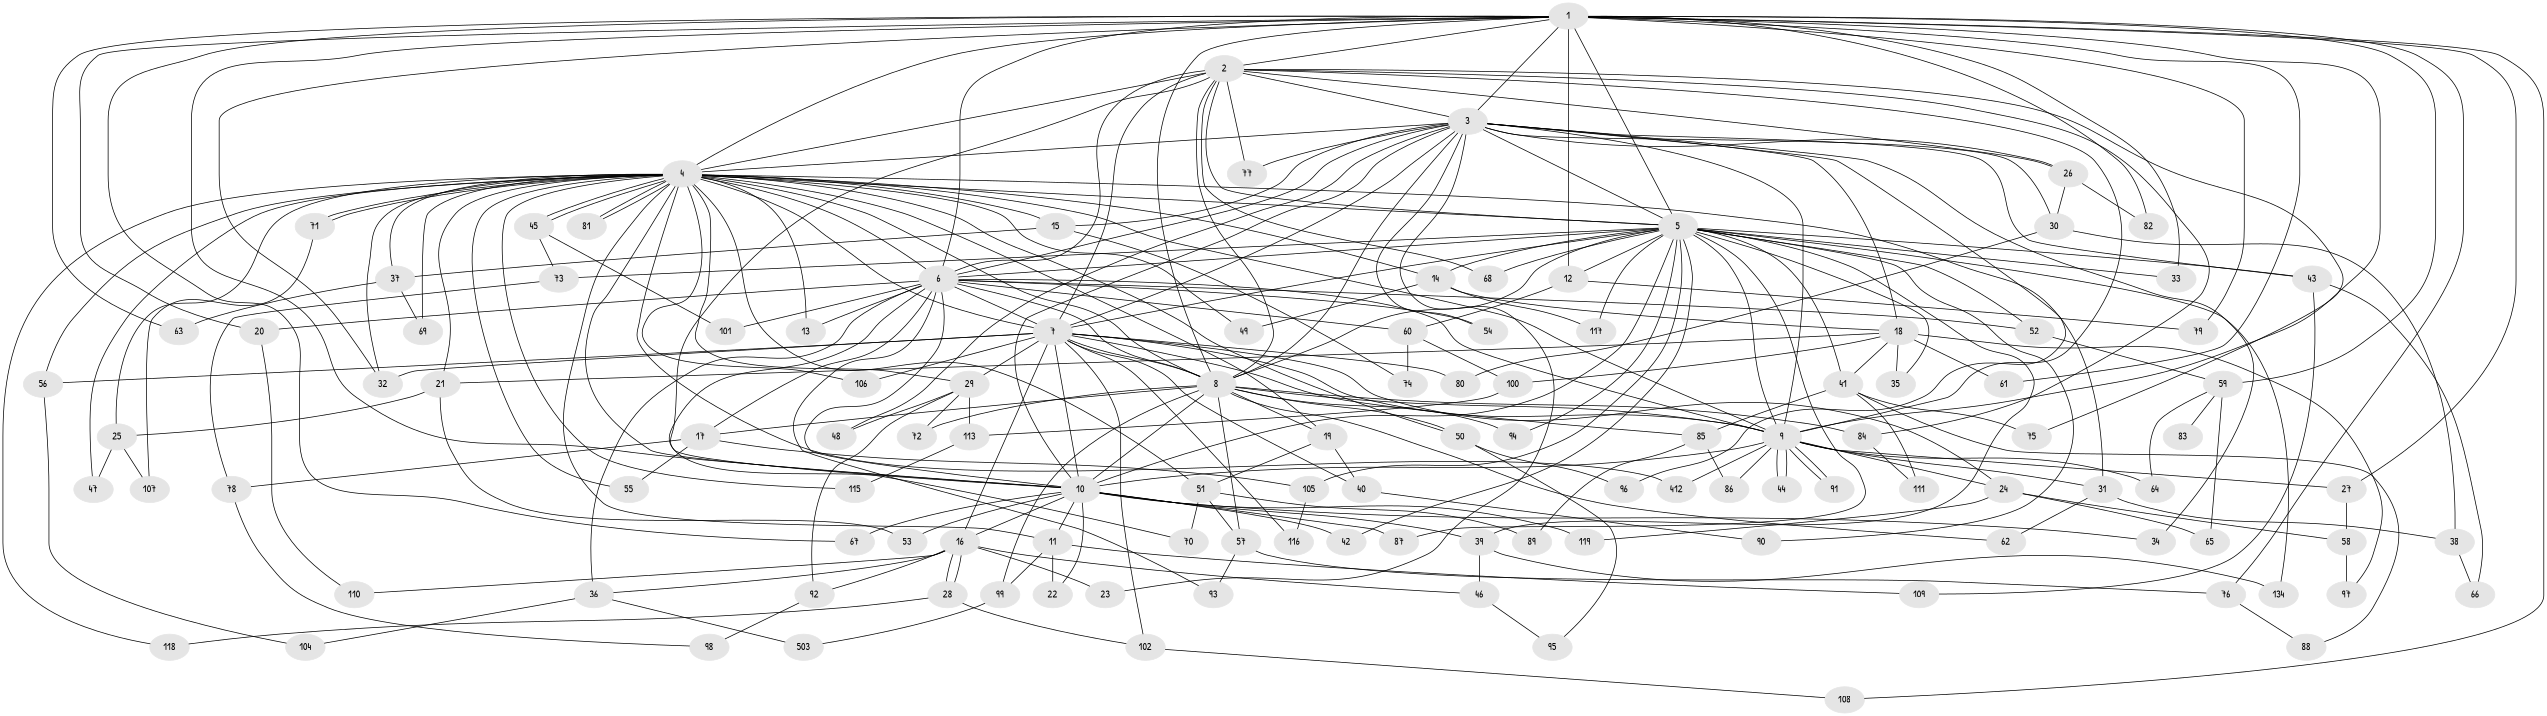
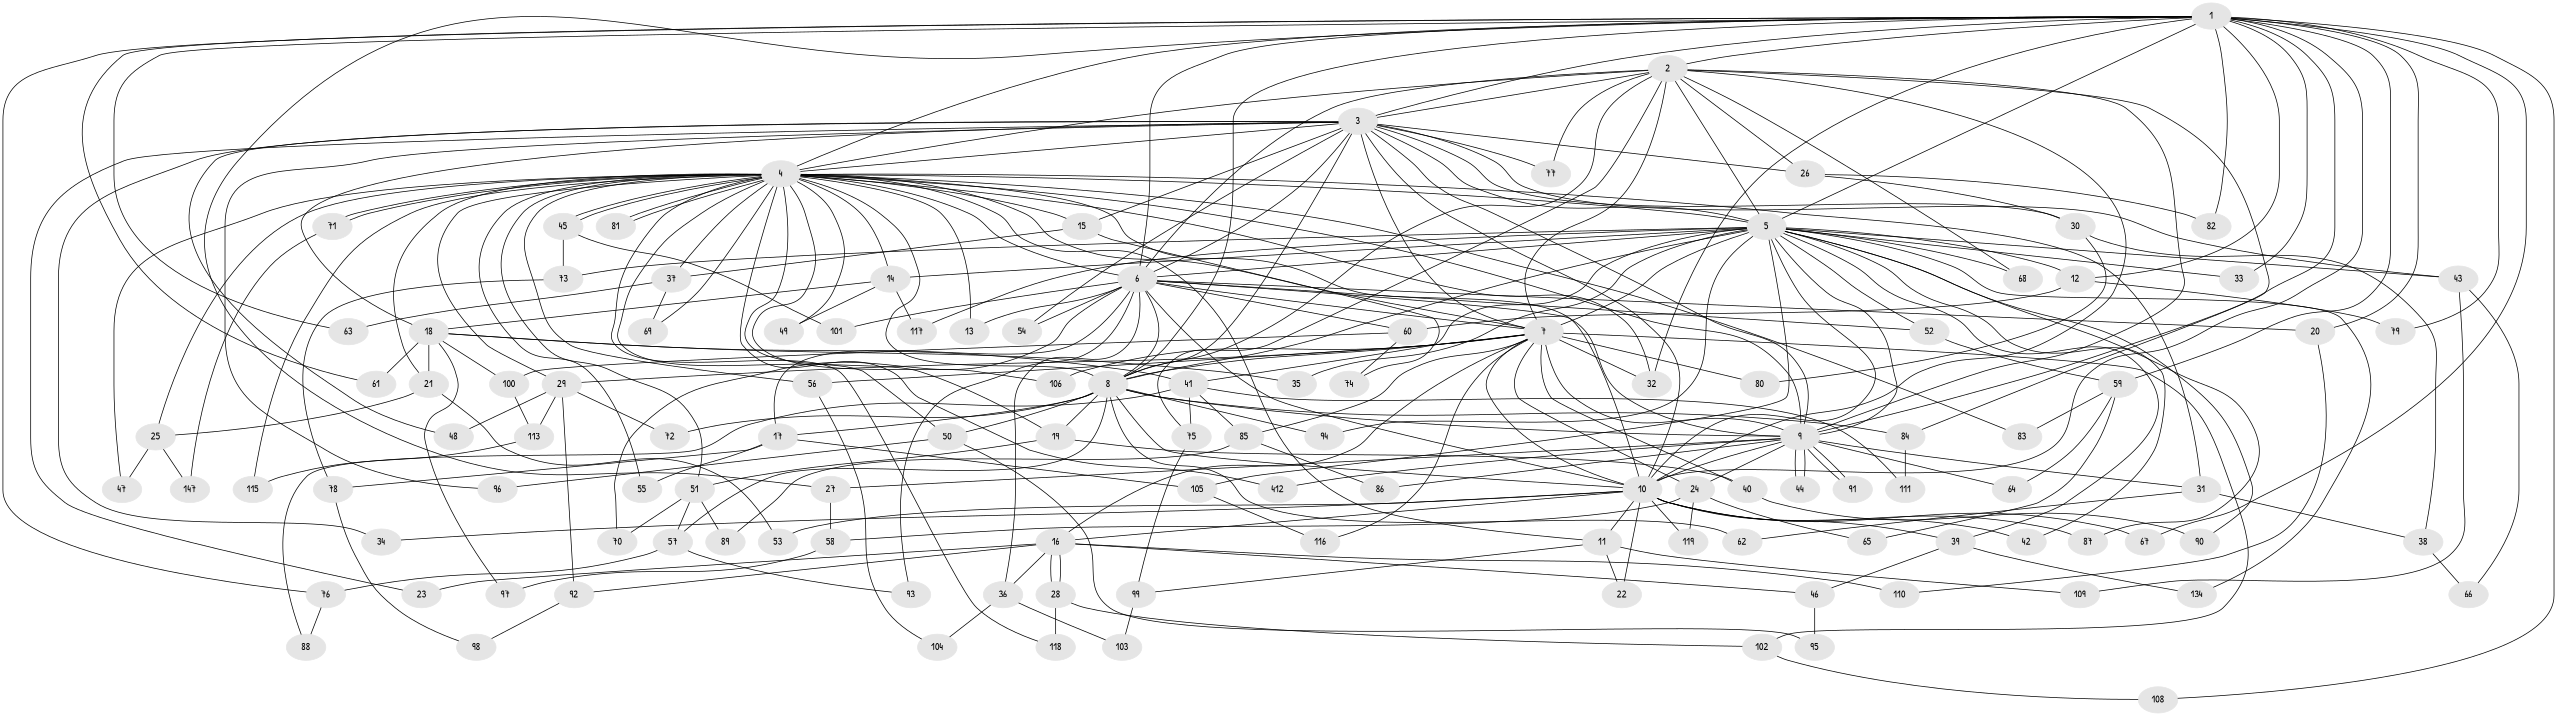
none -> (1356, 225)
(1084, 449) -> (1156, 517)
(150, 489) -> (190, 489)
(804, 647) -> (1122, 647)
